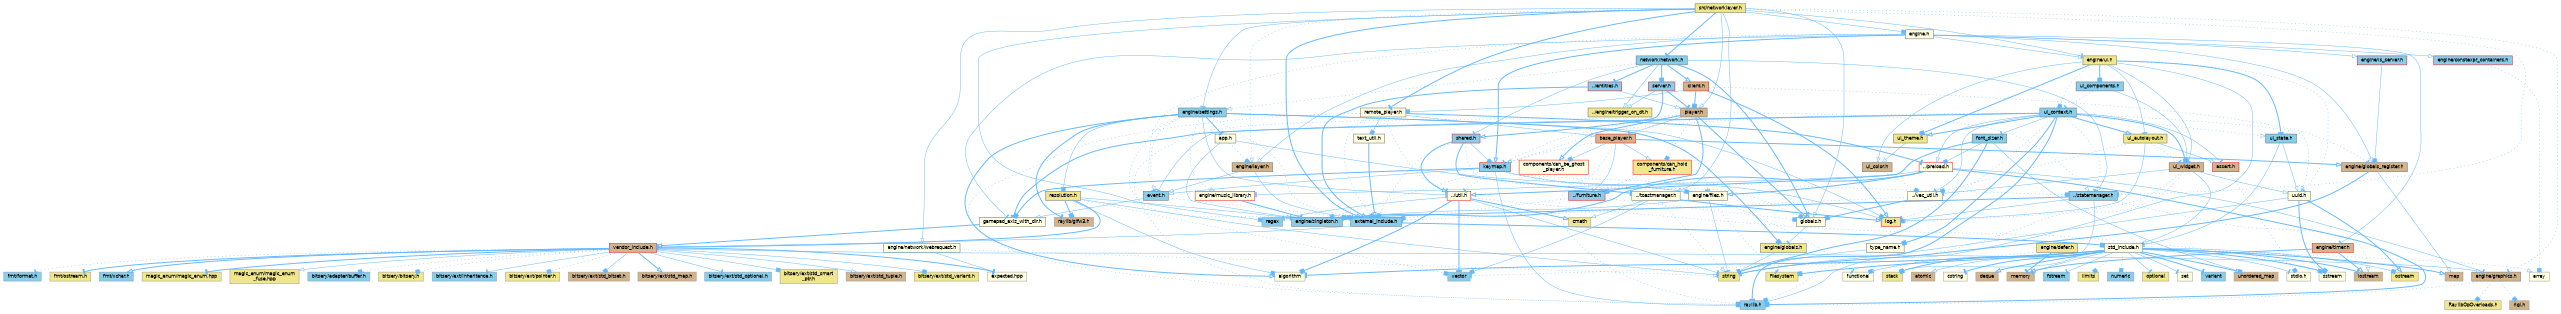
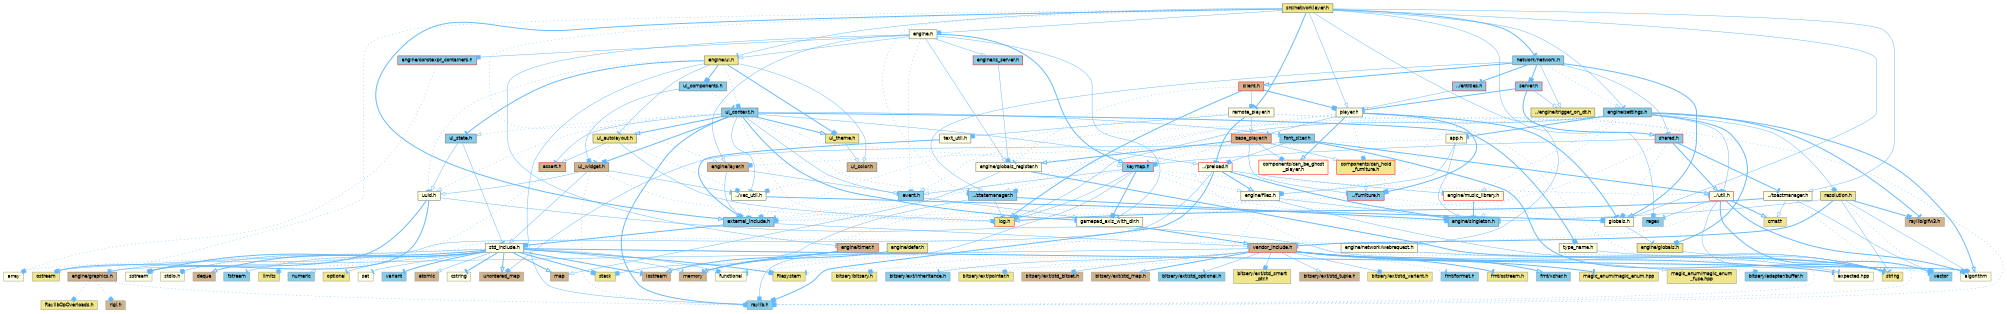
(2293, 48) -> (610, 50)
(1399, 98) -> none
(2166, 101) -> none
(1694, 112) -> (1349, 112)
(2374, 167) -> (1009, 167)
(2122, 263) -> (400, 258)
